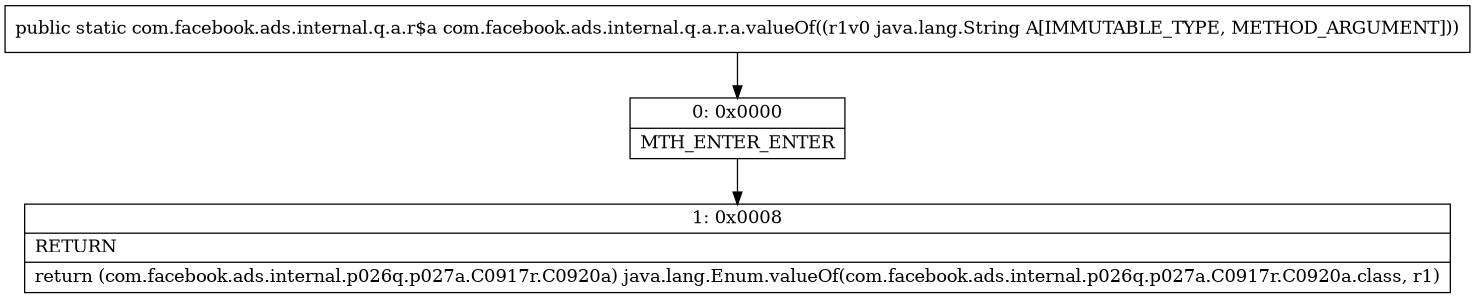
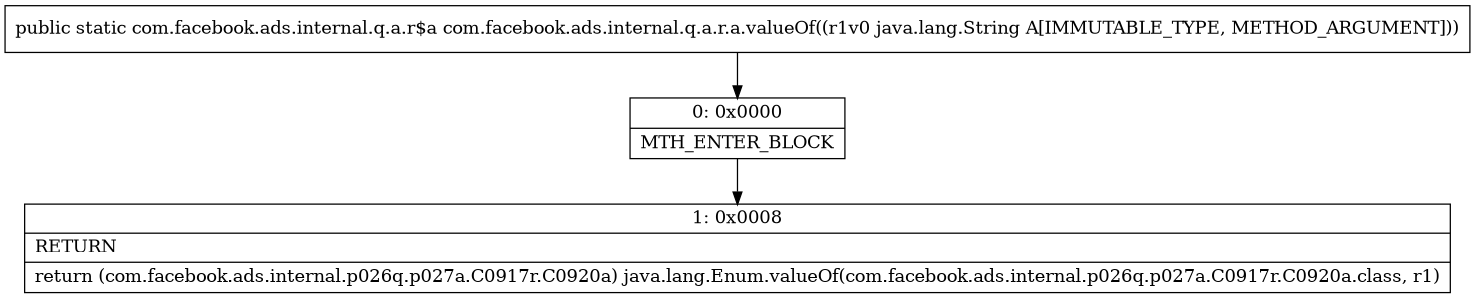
(737, 143) -> (737, 143)
